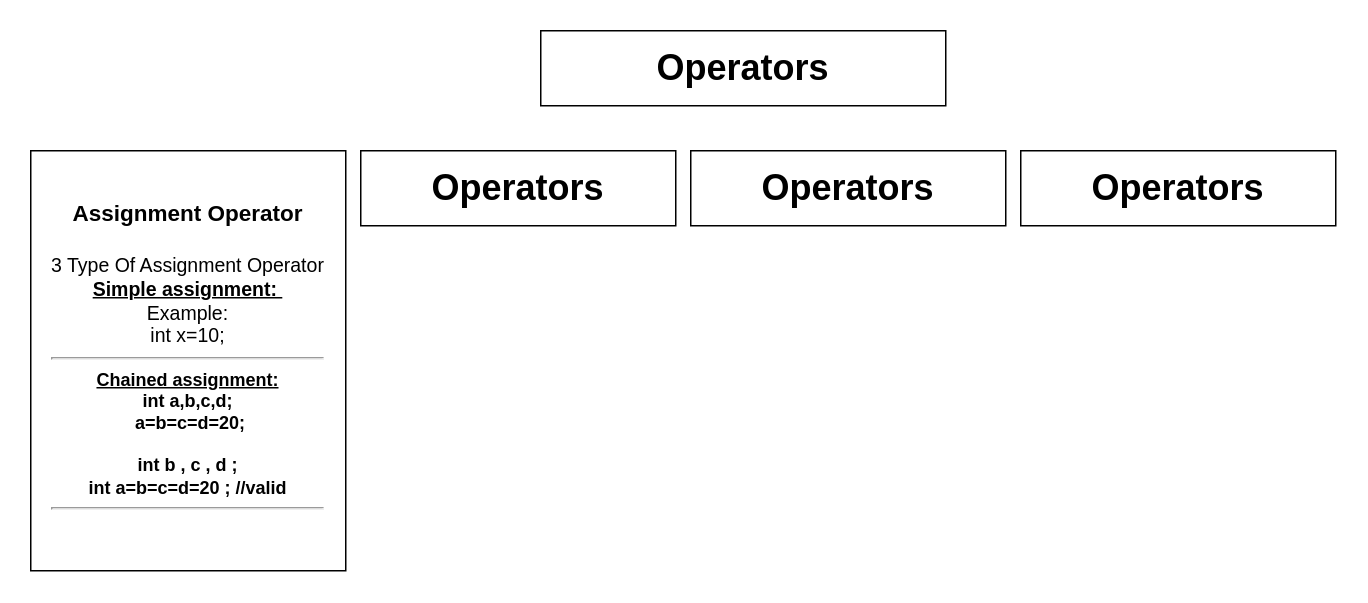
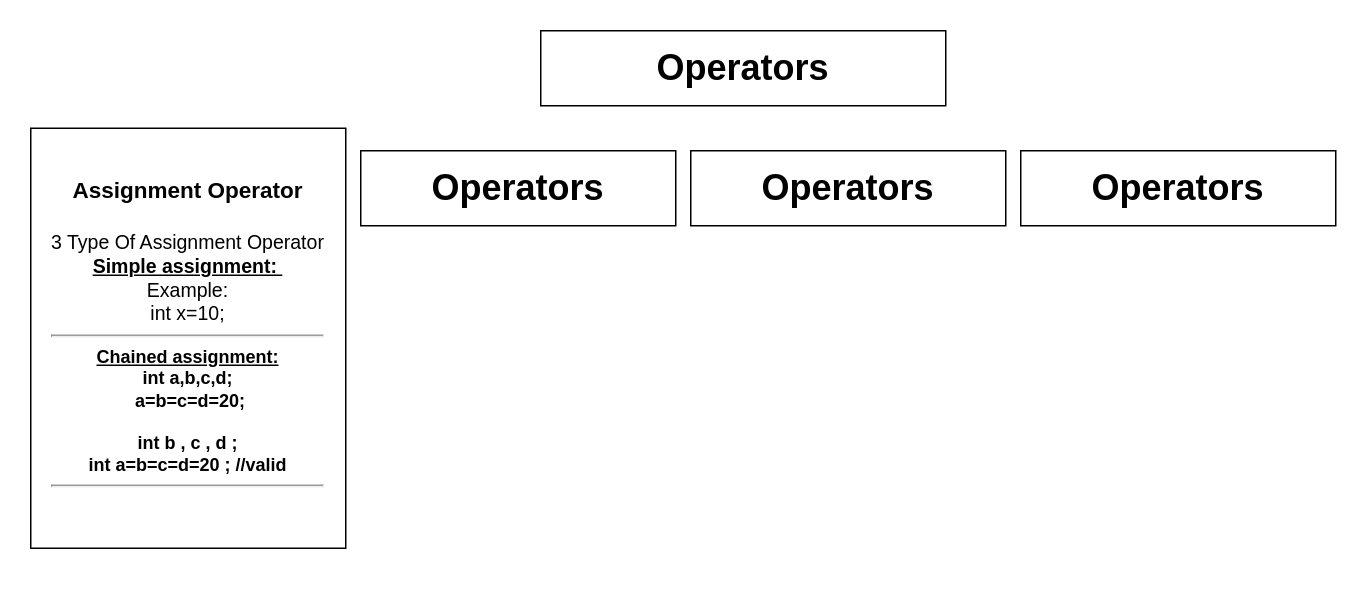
(188, 361) -> (188, 338)
